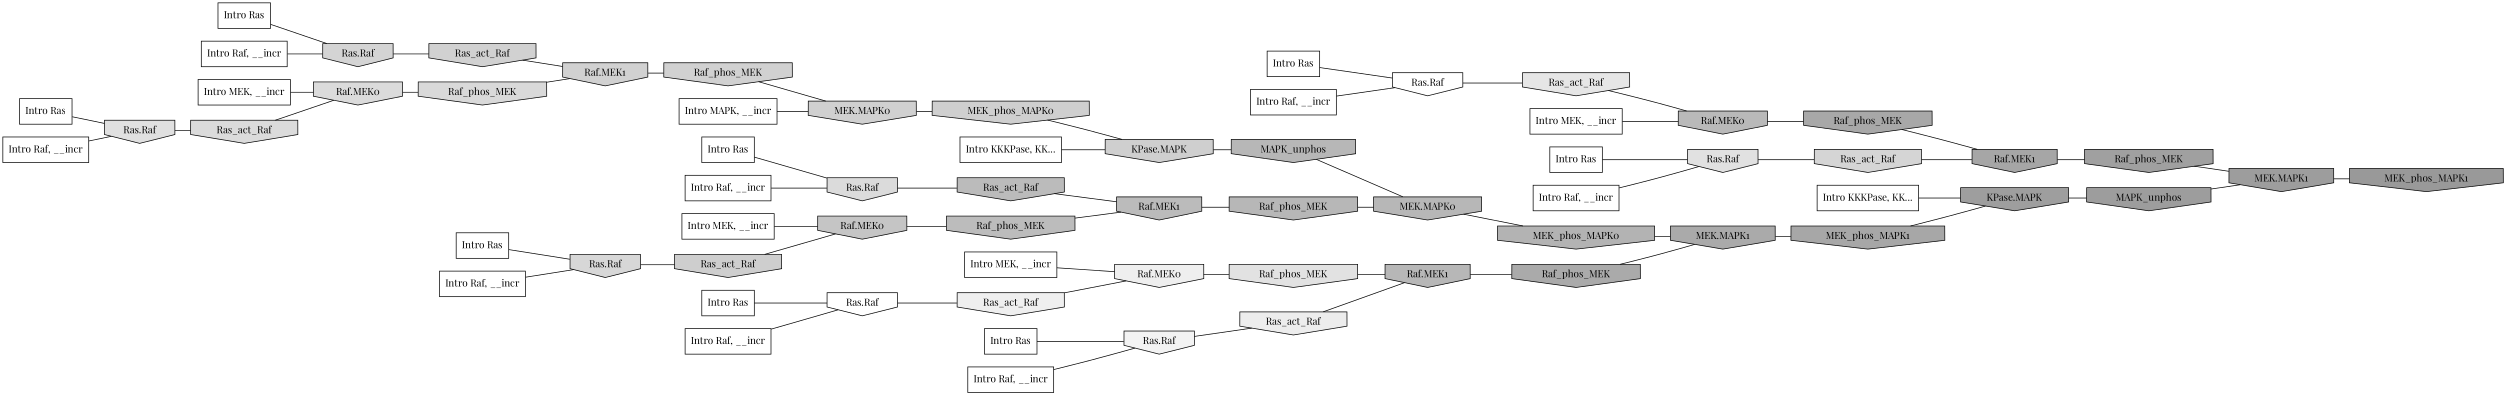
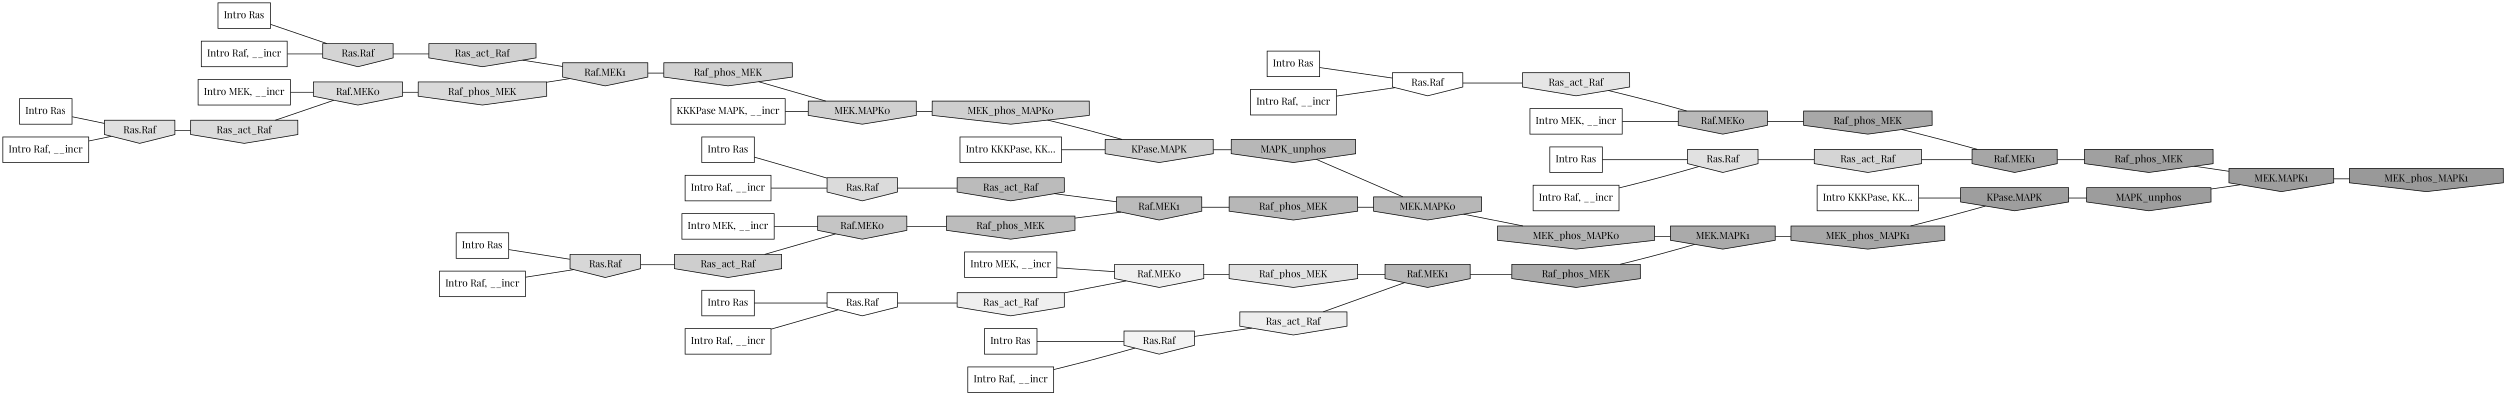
(728, 111) -> (728, 111)
